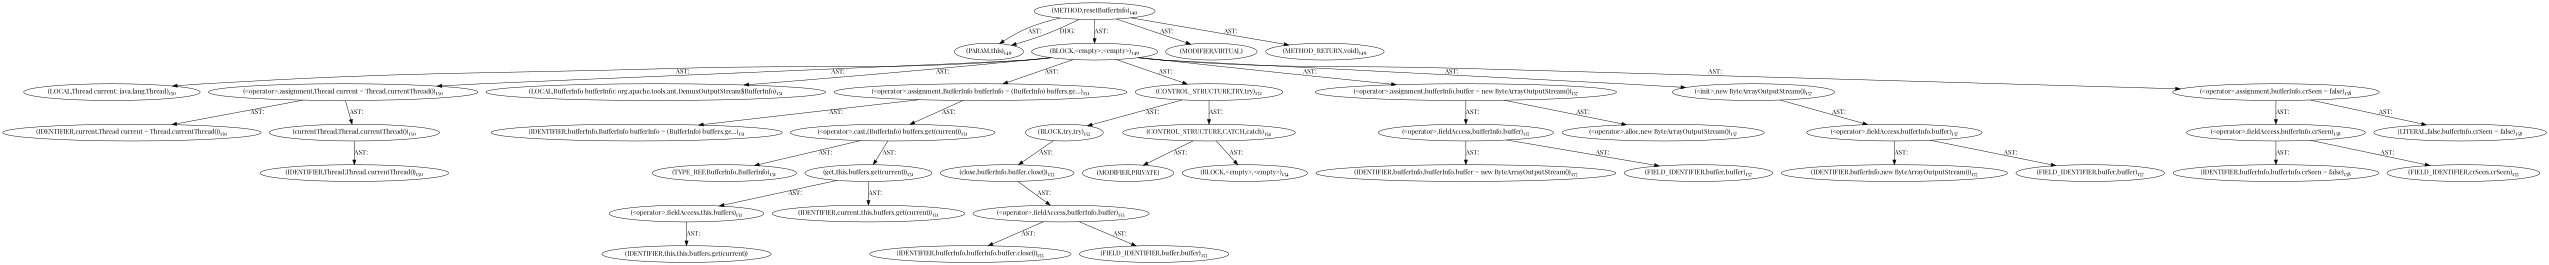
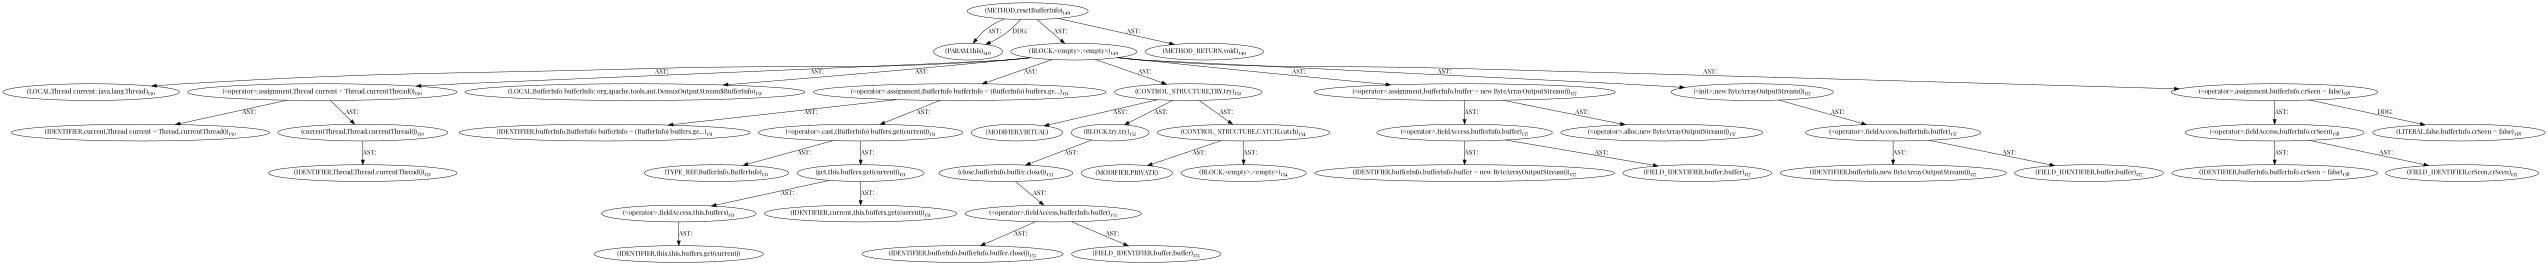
(1151, 31) -> (1103, 112)
(2387, 112) -> (2386, 112)
